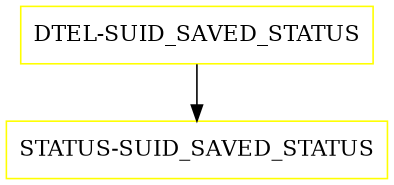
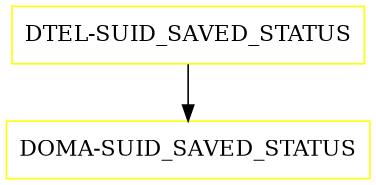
(197, 150) -> (188, 150)
